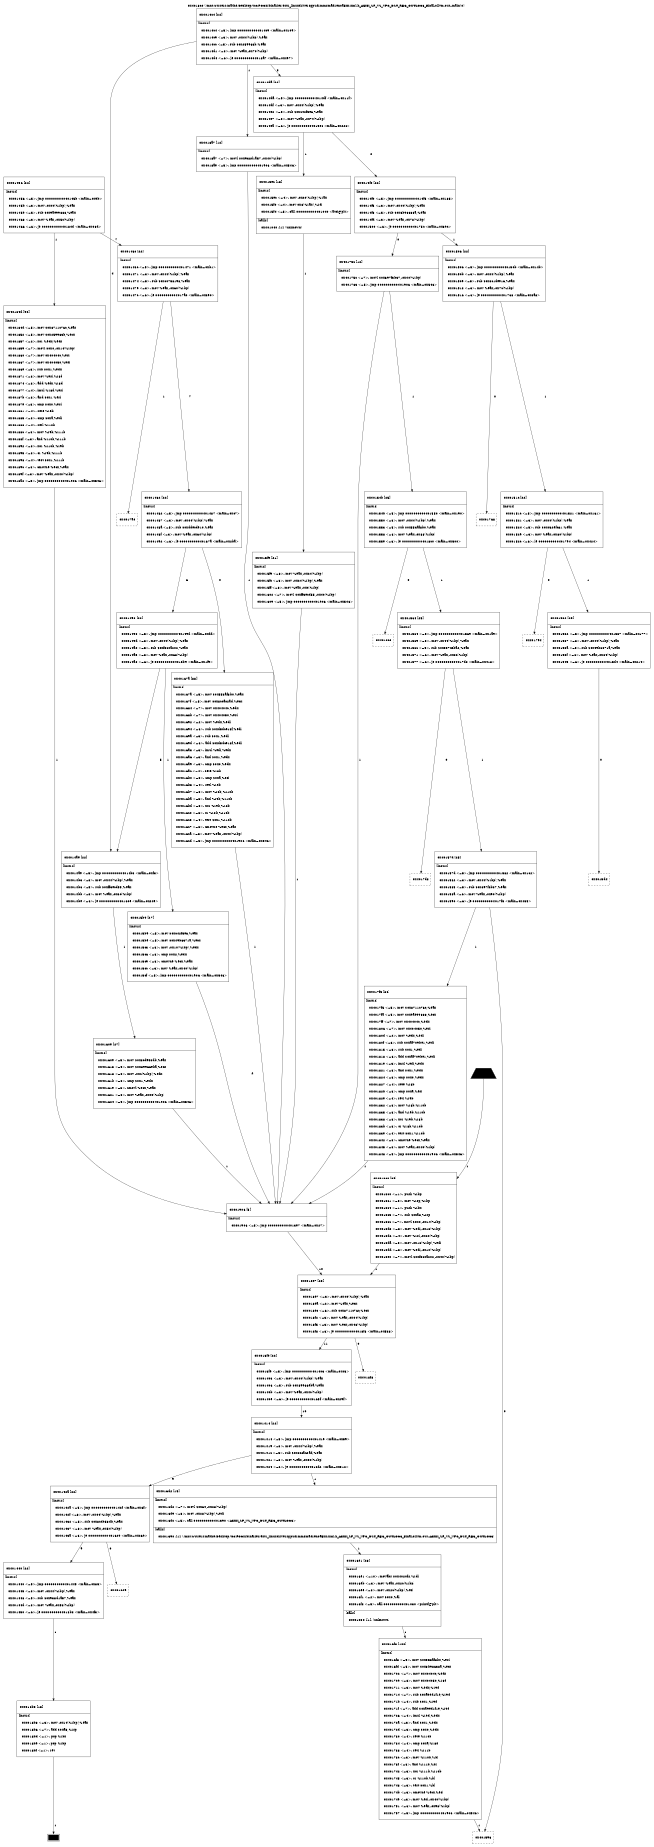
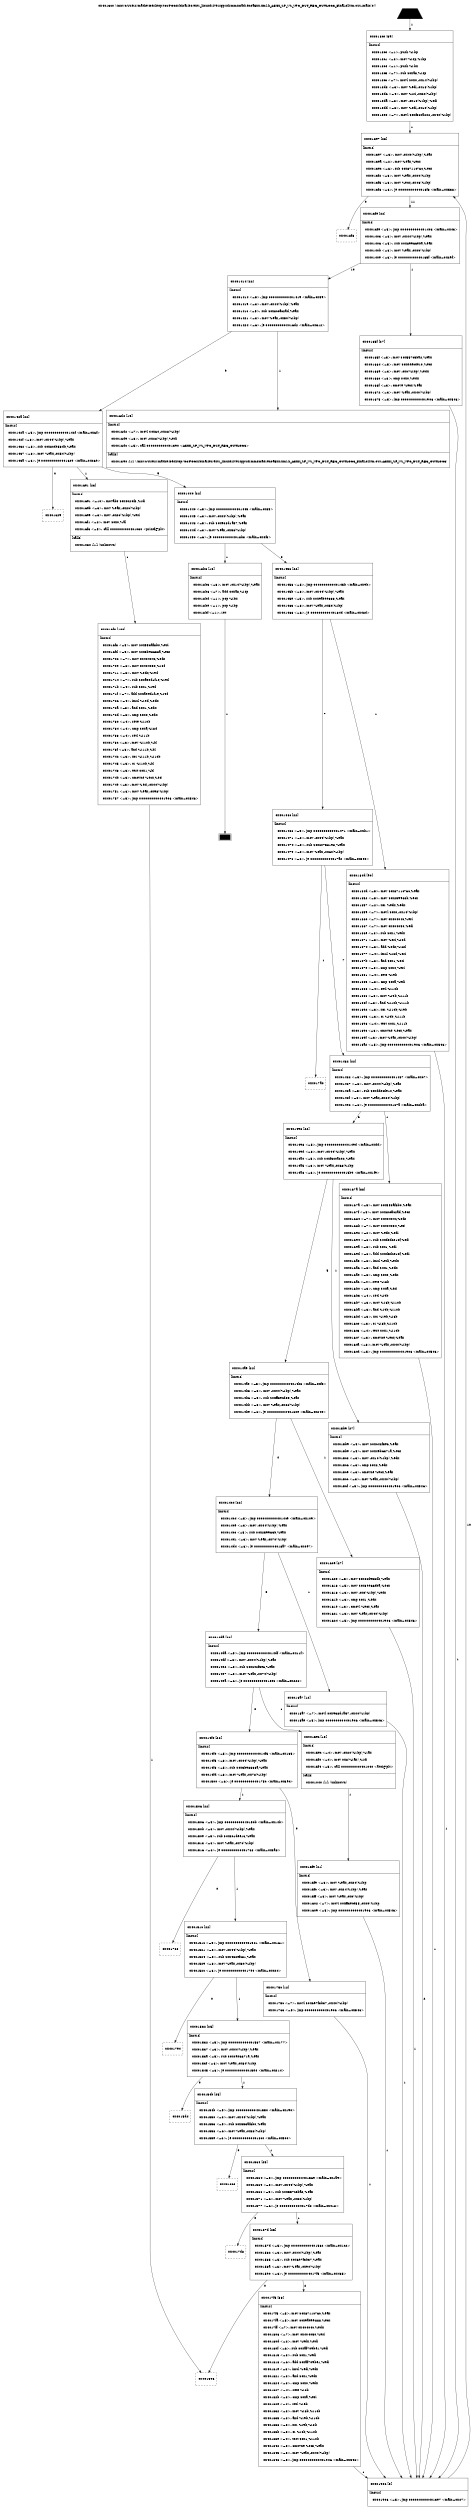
none -> (411, 371)
(401, 390) -> (242, 2082)
(110, 419) -> (273, 1456)
none -> (273, 553)
(220, 580) -> (387, 1117)
(475, 947) -> (305, 2286)
(355, 1548) -> (82, 472)
